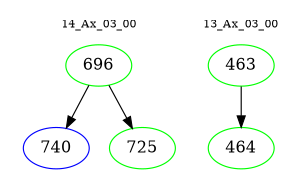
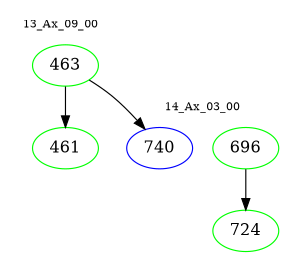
(241, 25) -> (61, 25)
(80, 101) -> (125, 108)
(142, 148) -> (246, 231)
(241, 148) -> (65, 148)
